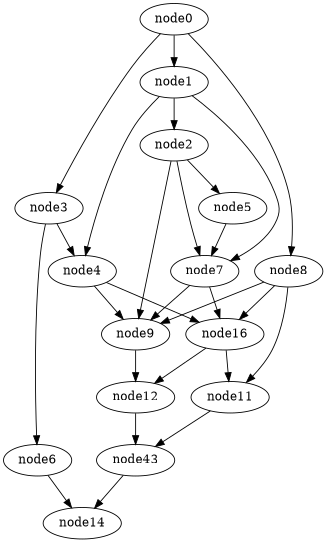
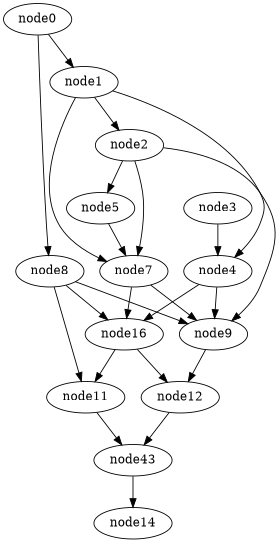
(106, 106) -> none
(38, 460) -> none
